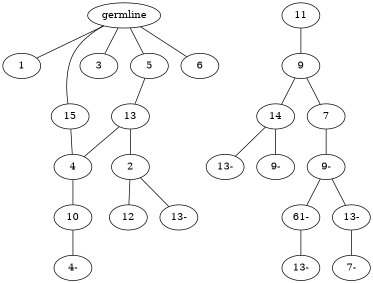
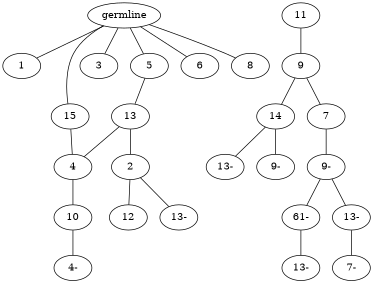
none -> (250, 66)
